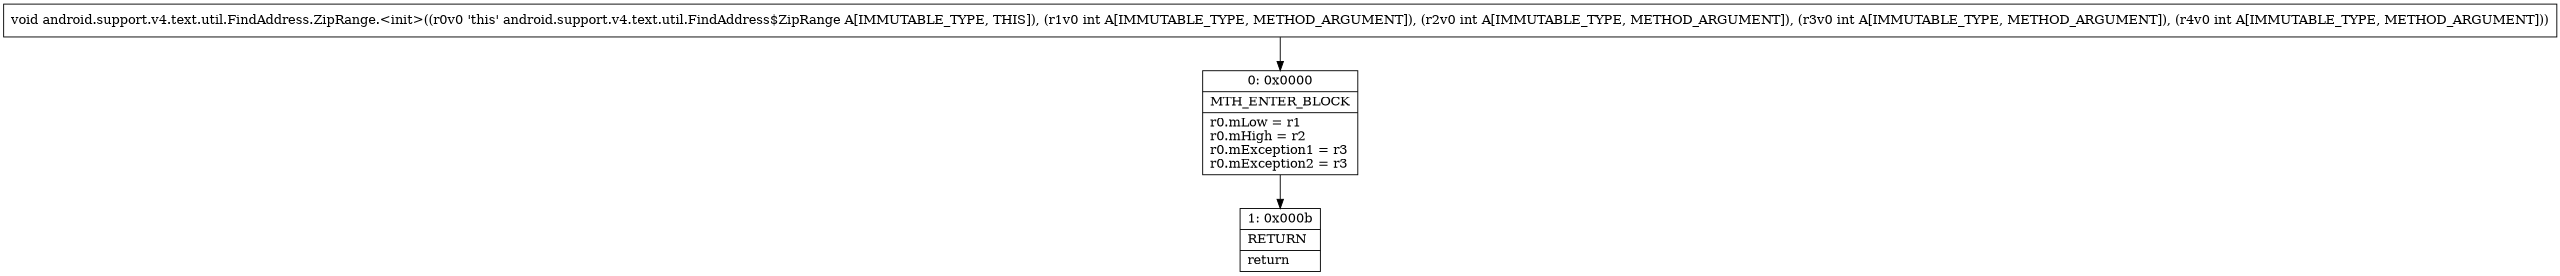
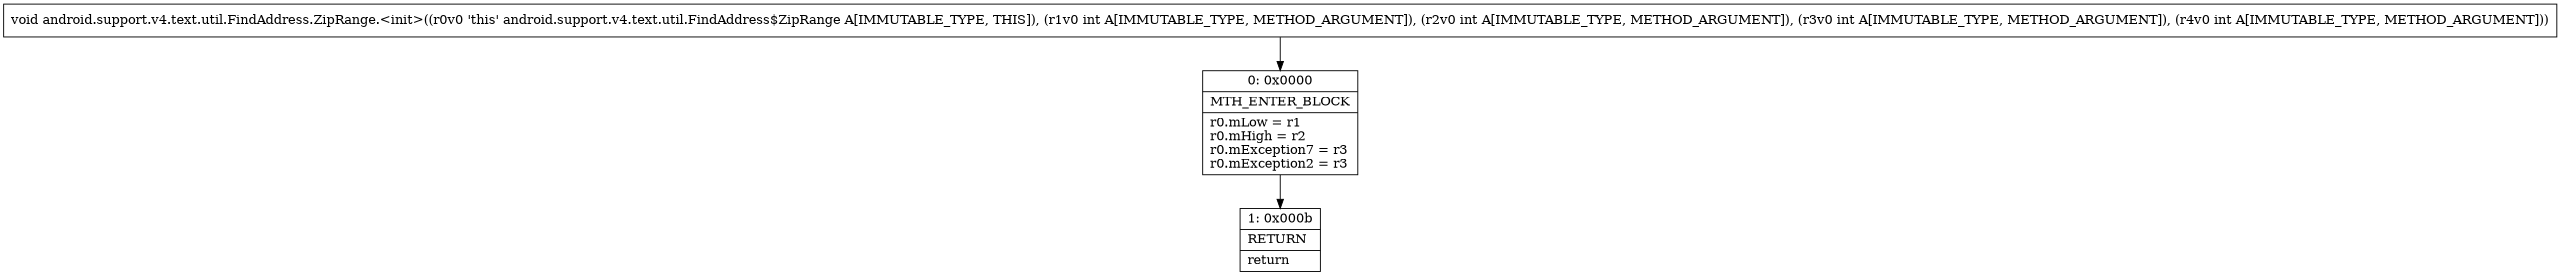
(1279, 150) -> (1279, 150)
